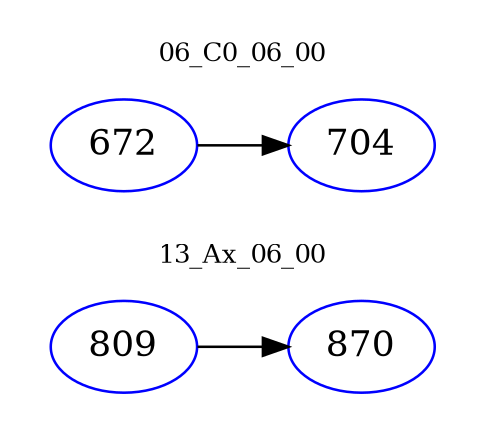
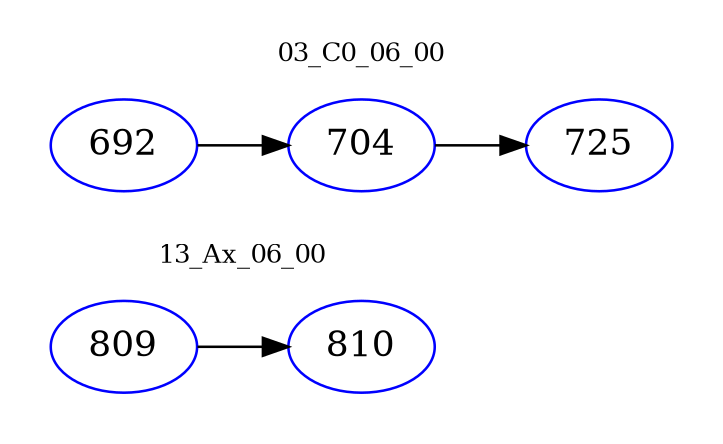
(243, 55) -> (362, 55)
(124, 145) -> (124, 145)
none -> (599, 145)
(362, 347) -> (362, 347)
